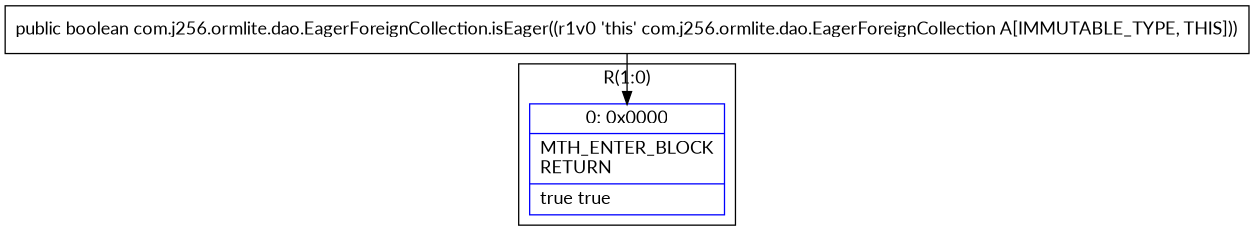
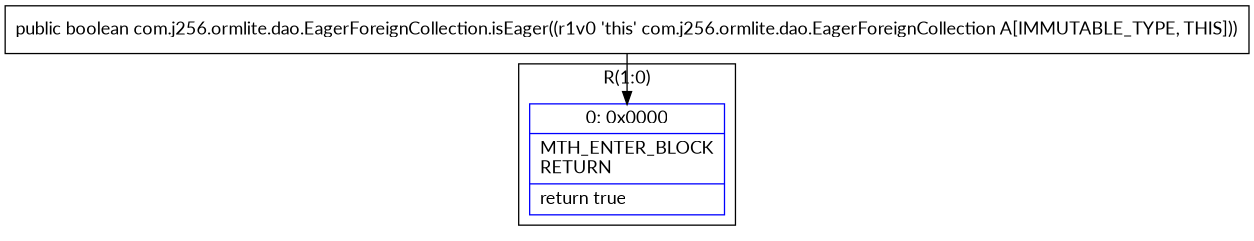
(575, 199) -> (583, 199)
